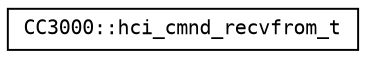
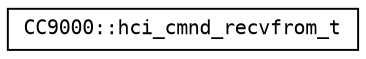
(183, 29) -> (183, 29)
